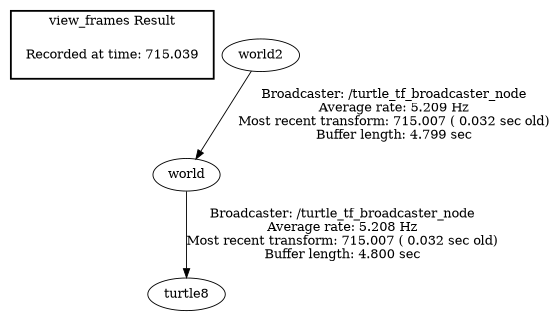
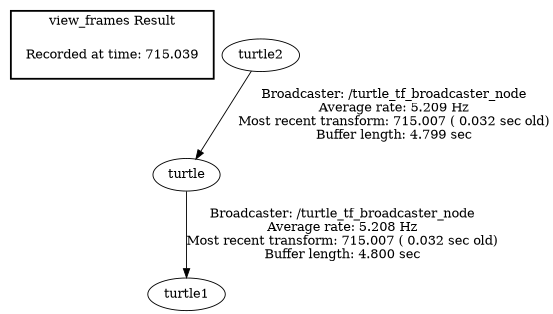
(261, 55) -> (261, 55)
(187, 175) -> (187, 175)
(187, 294) -> (187, 294)
